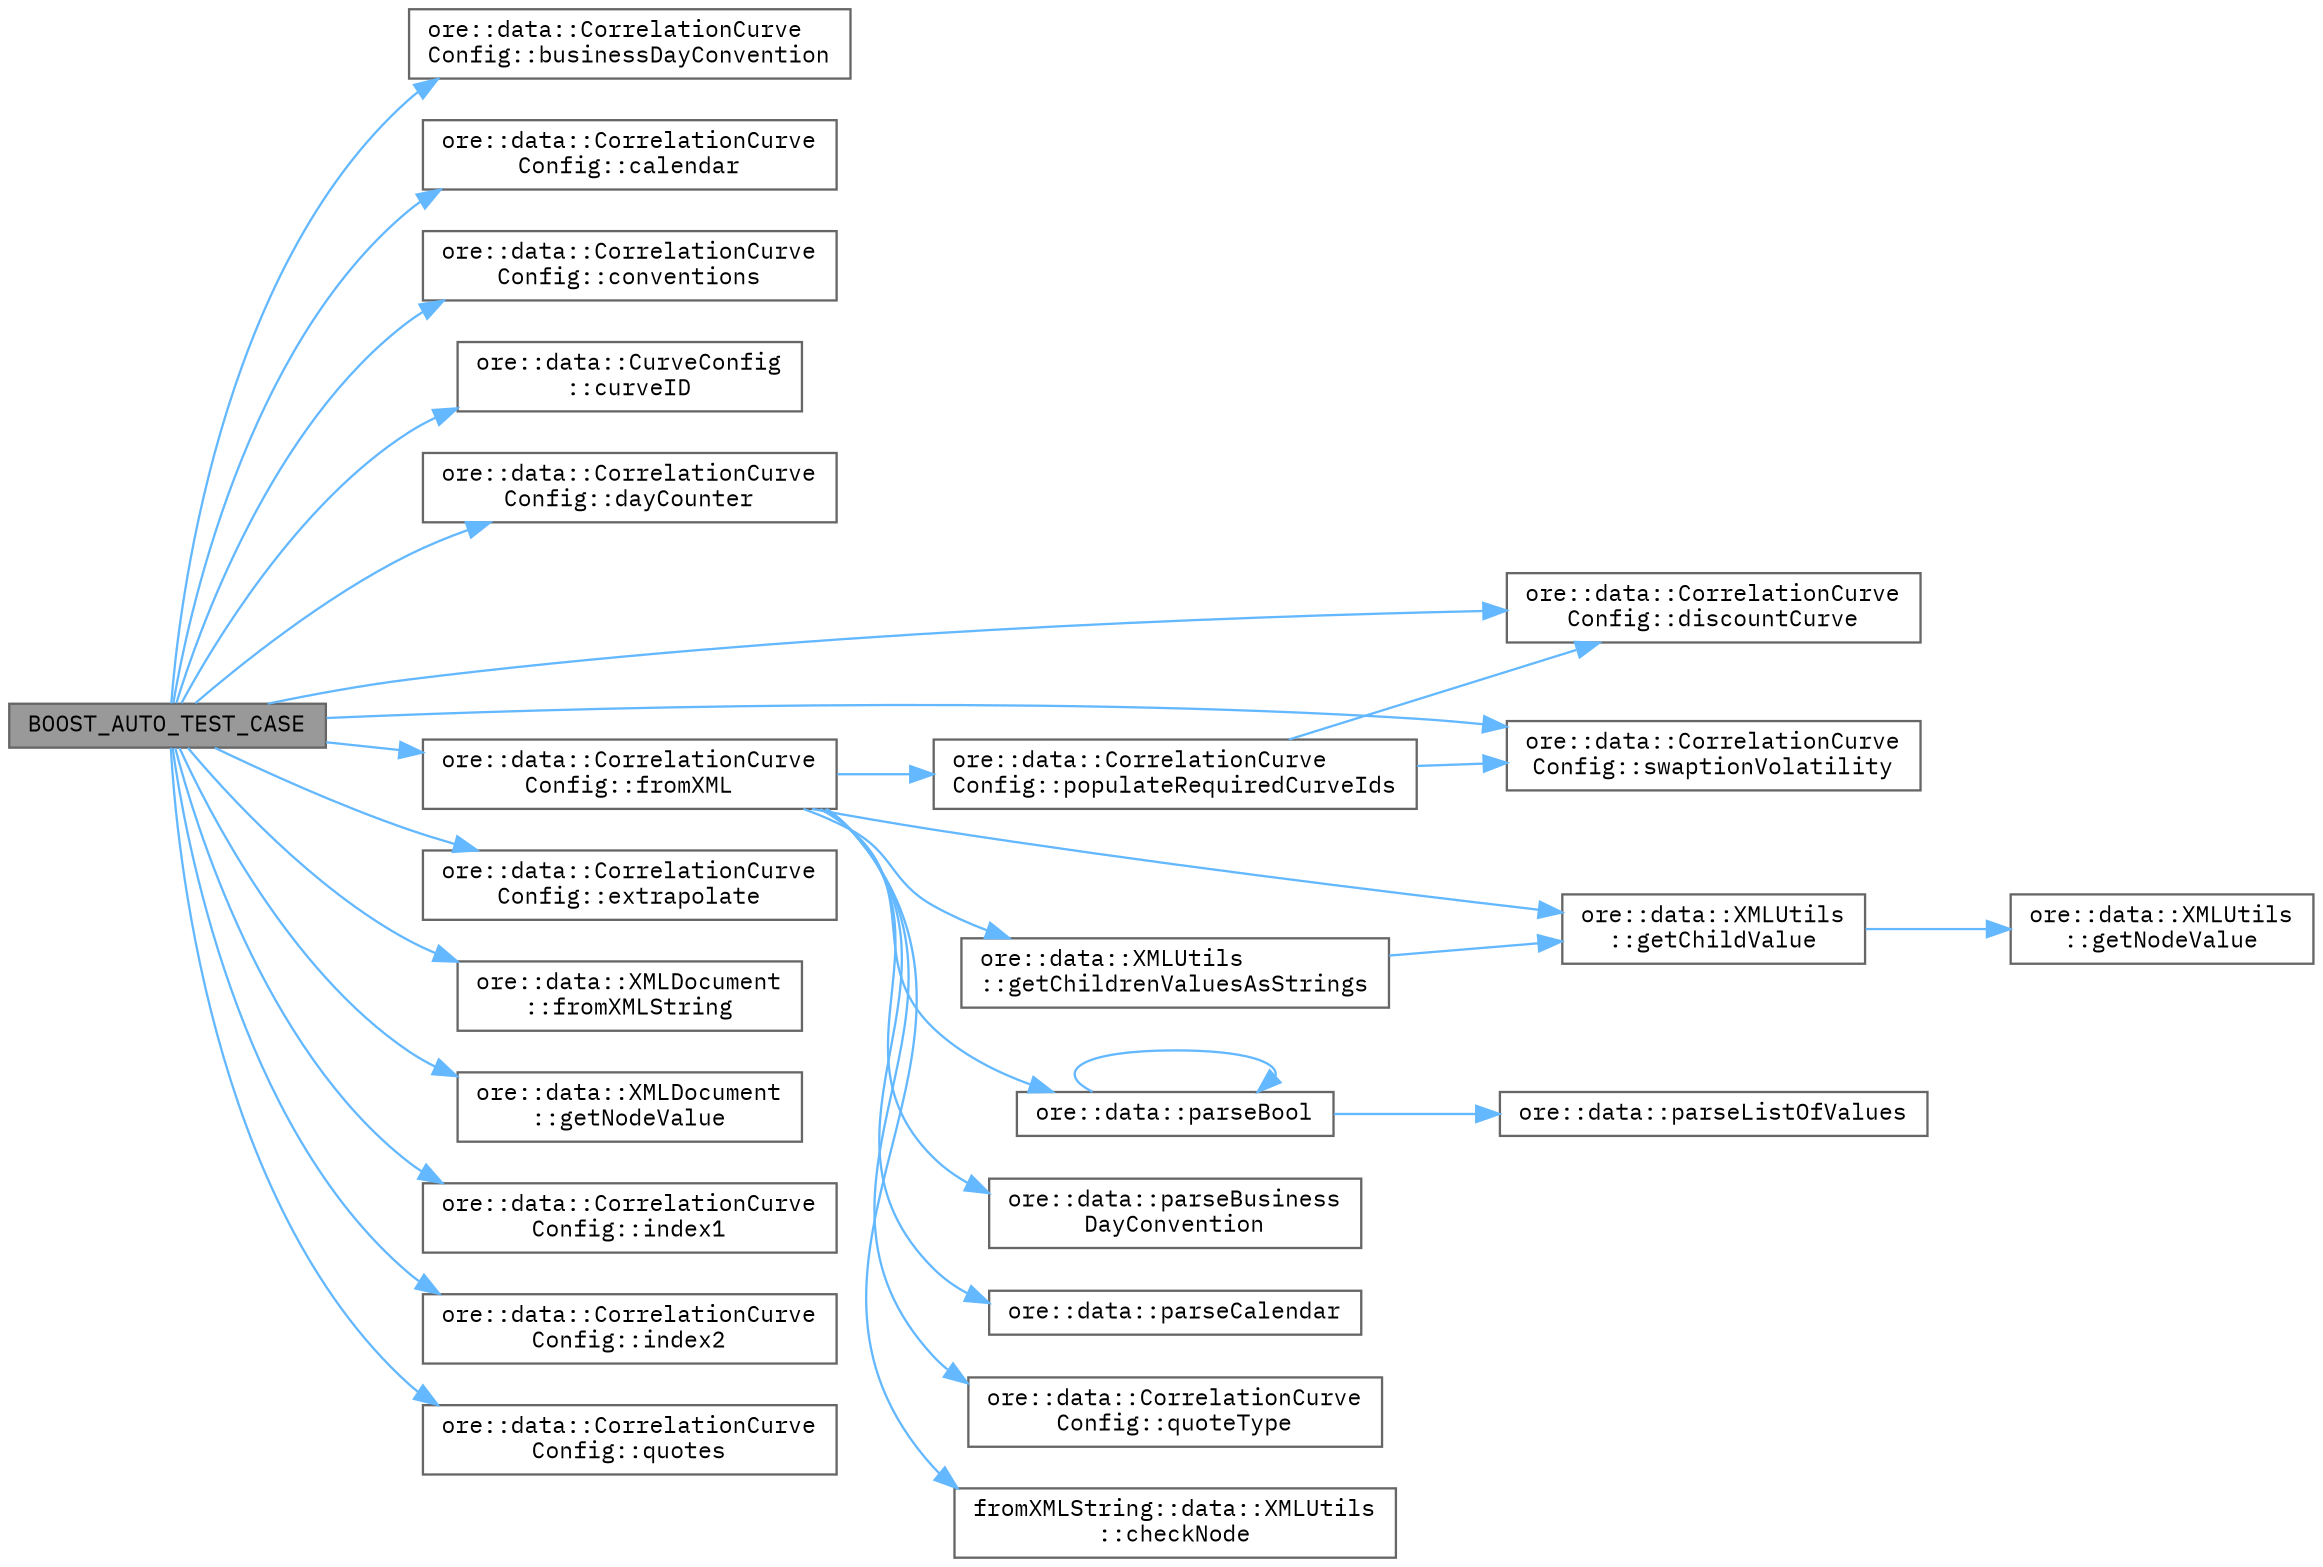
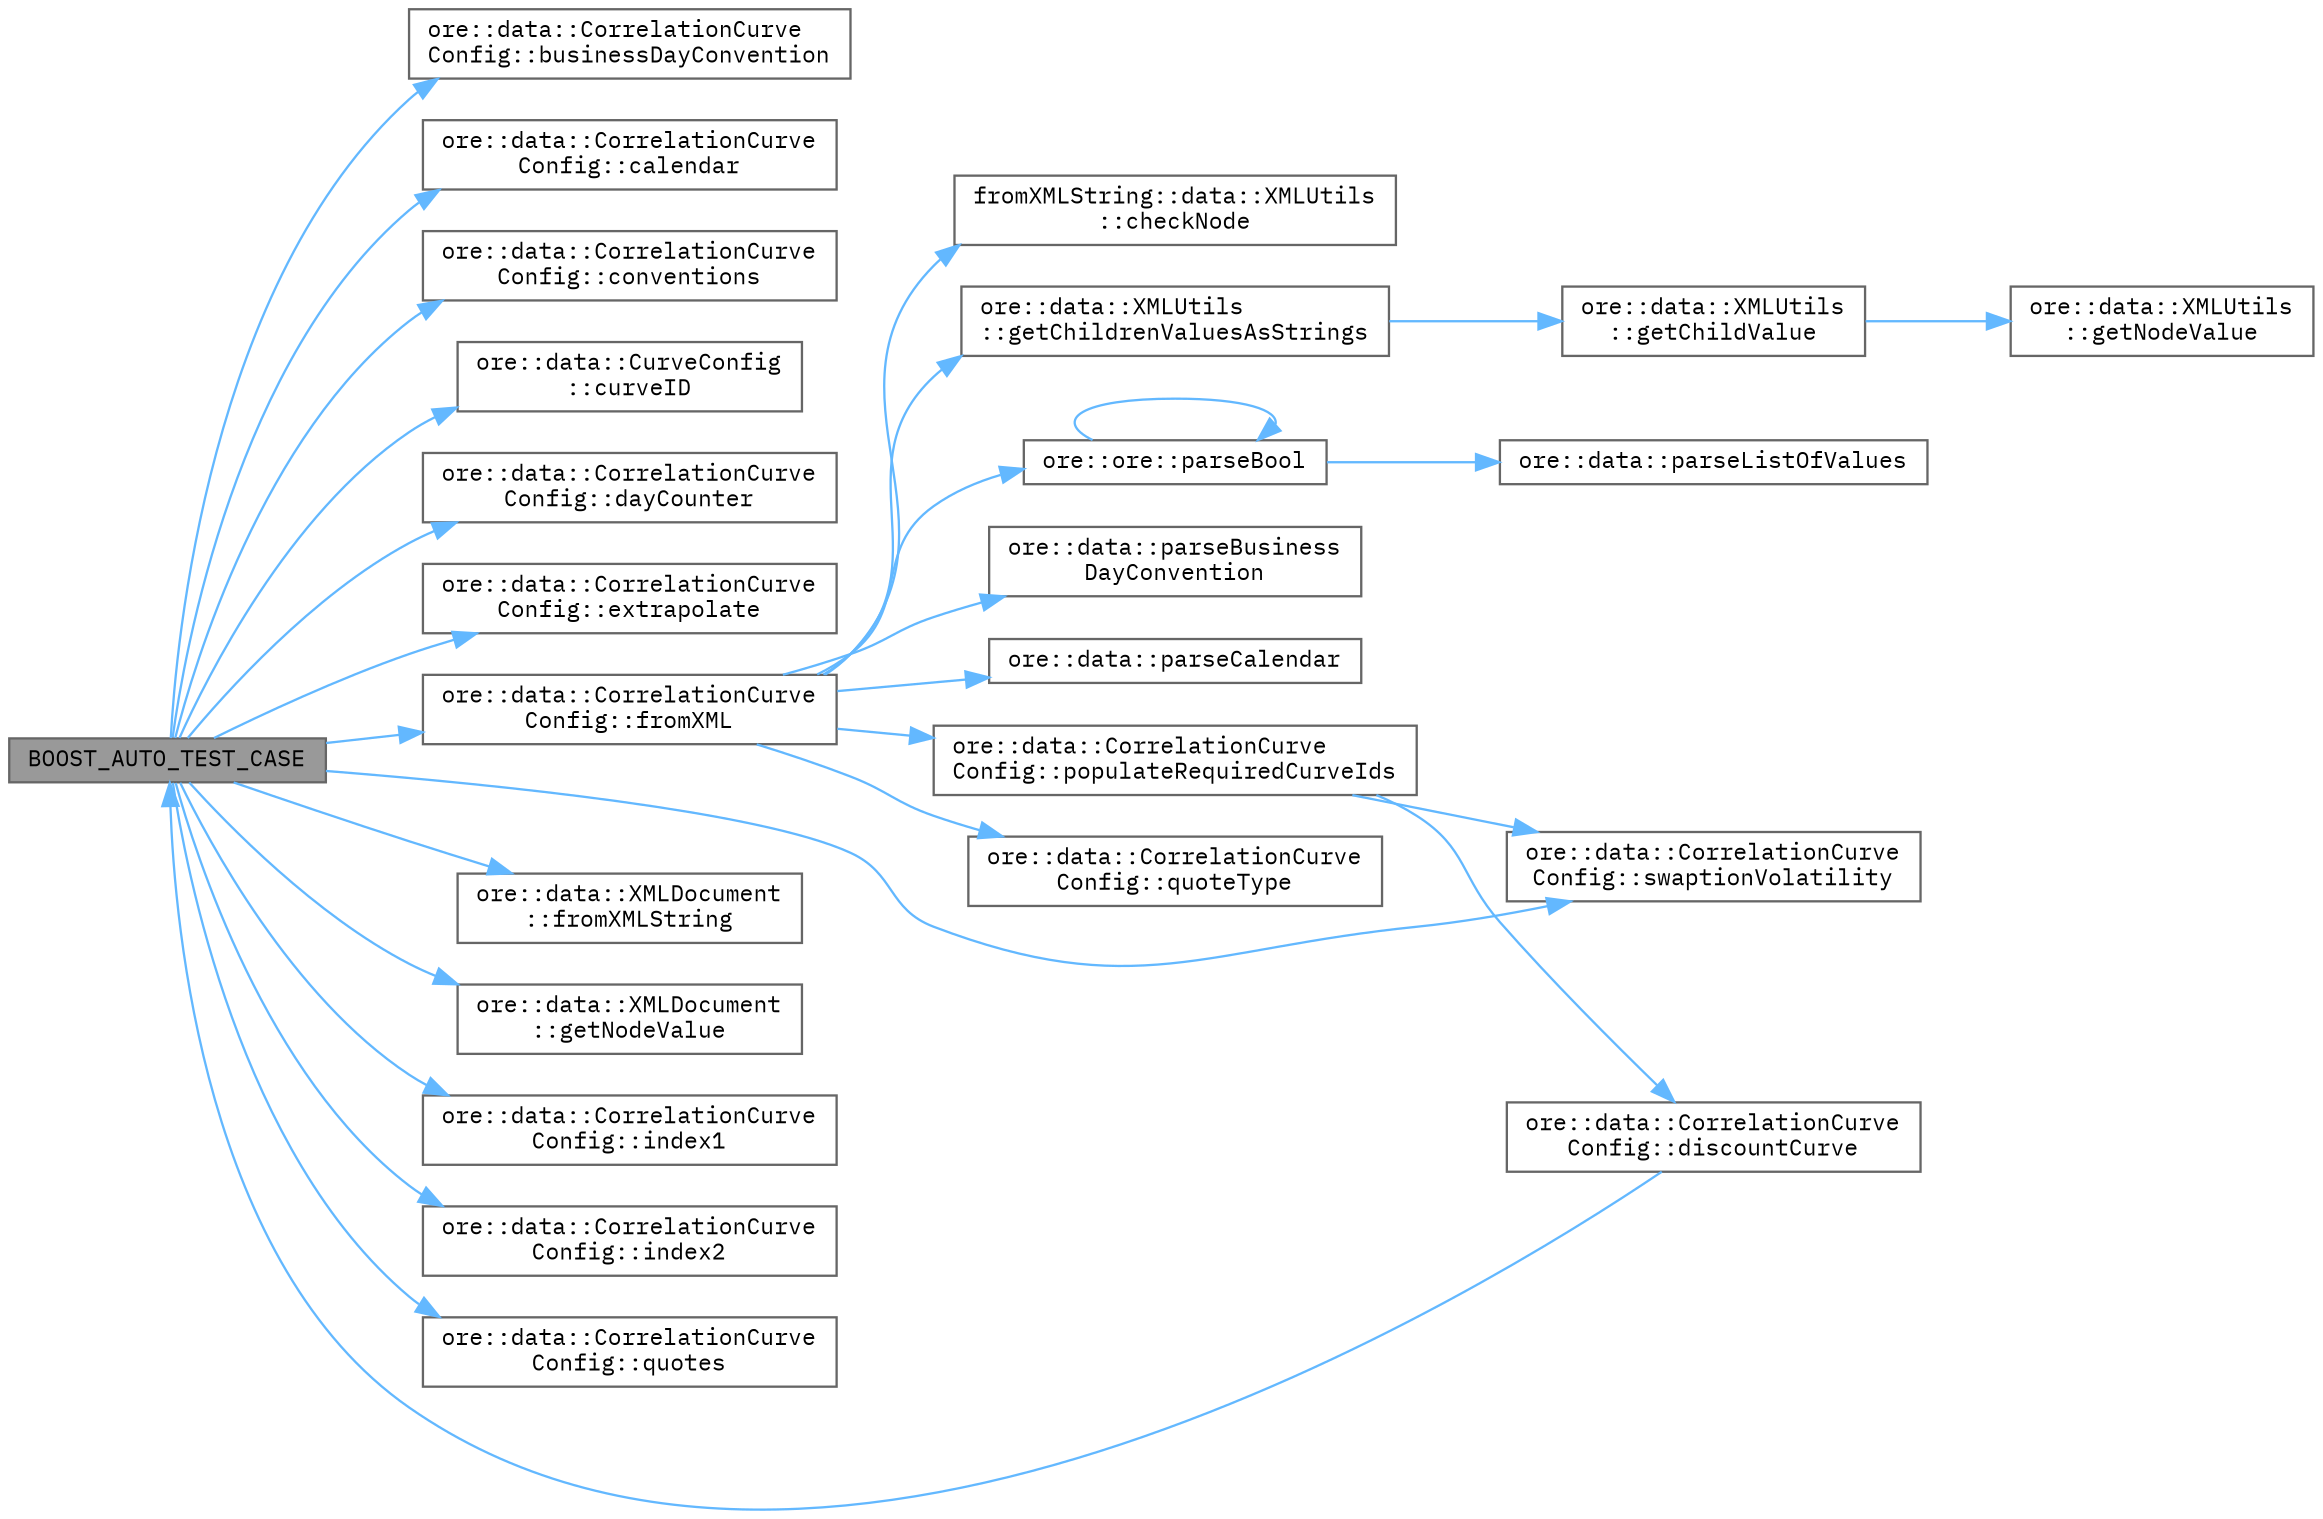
(873, 637) -> (729, 1506)
(1174, 864) -> none
(1175, 1114) -> (1175, 462)
